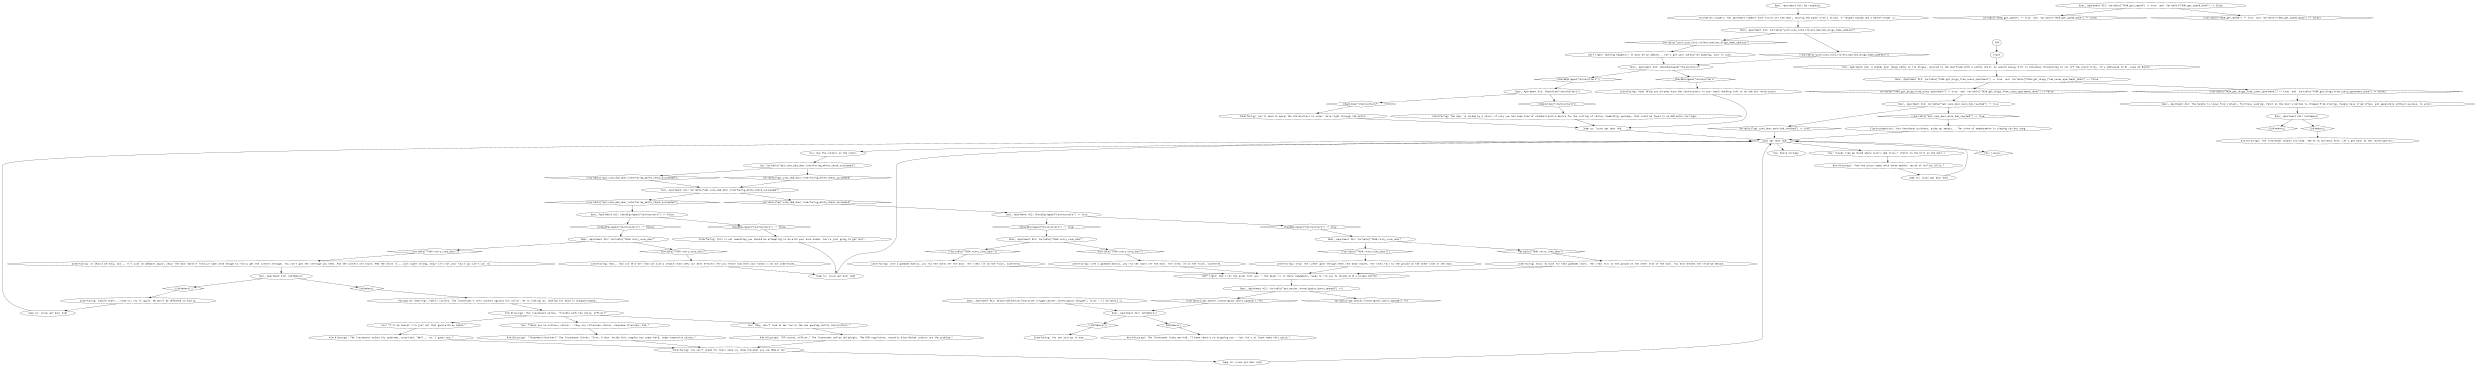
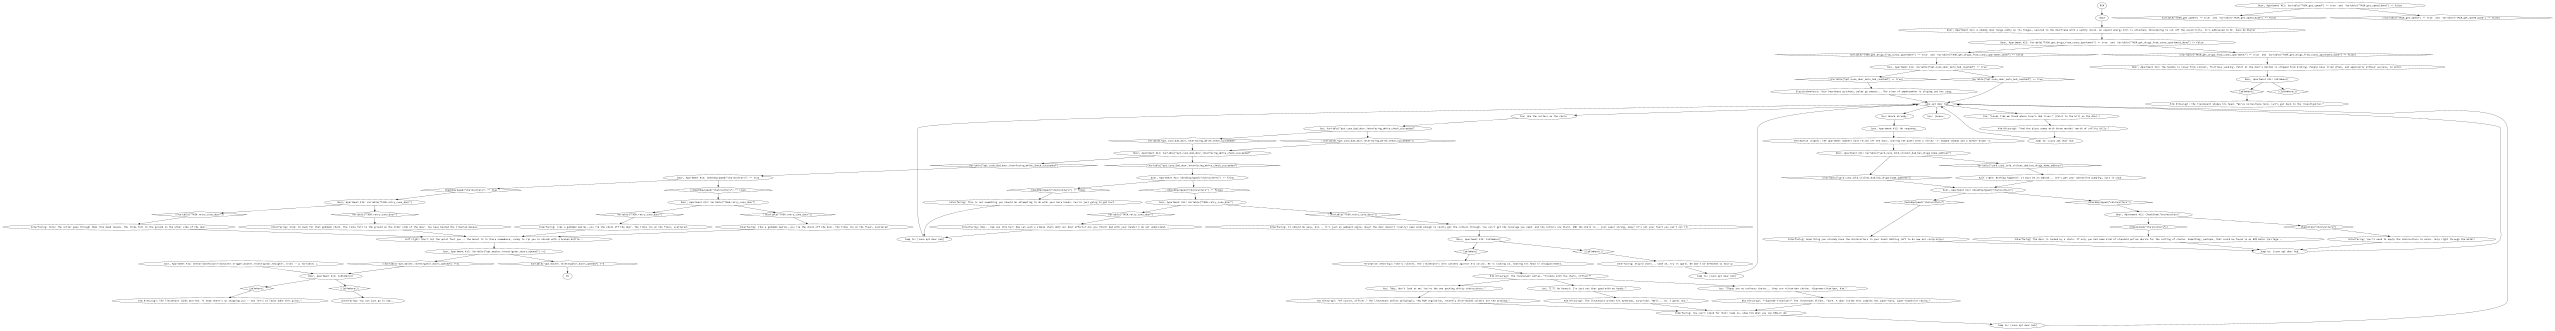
none -> (1894, 122)
(1993, 153) -> (1937, 116)
none -> (568, 276)
